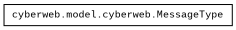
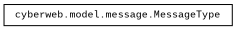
(118, 15) -> (118, 15)
